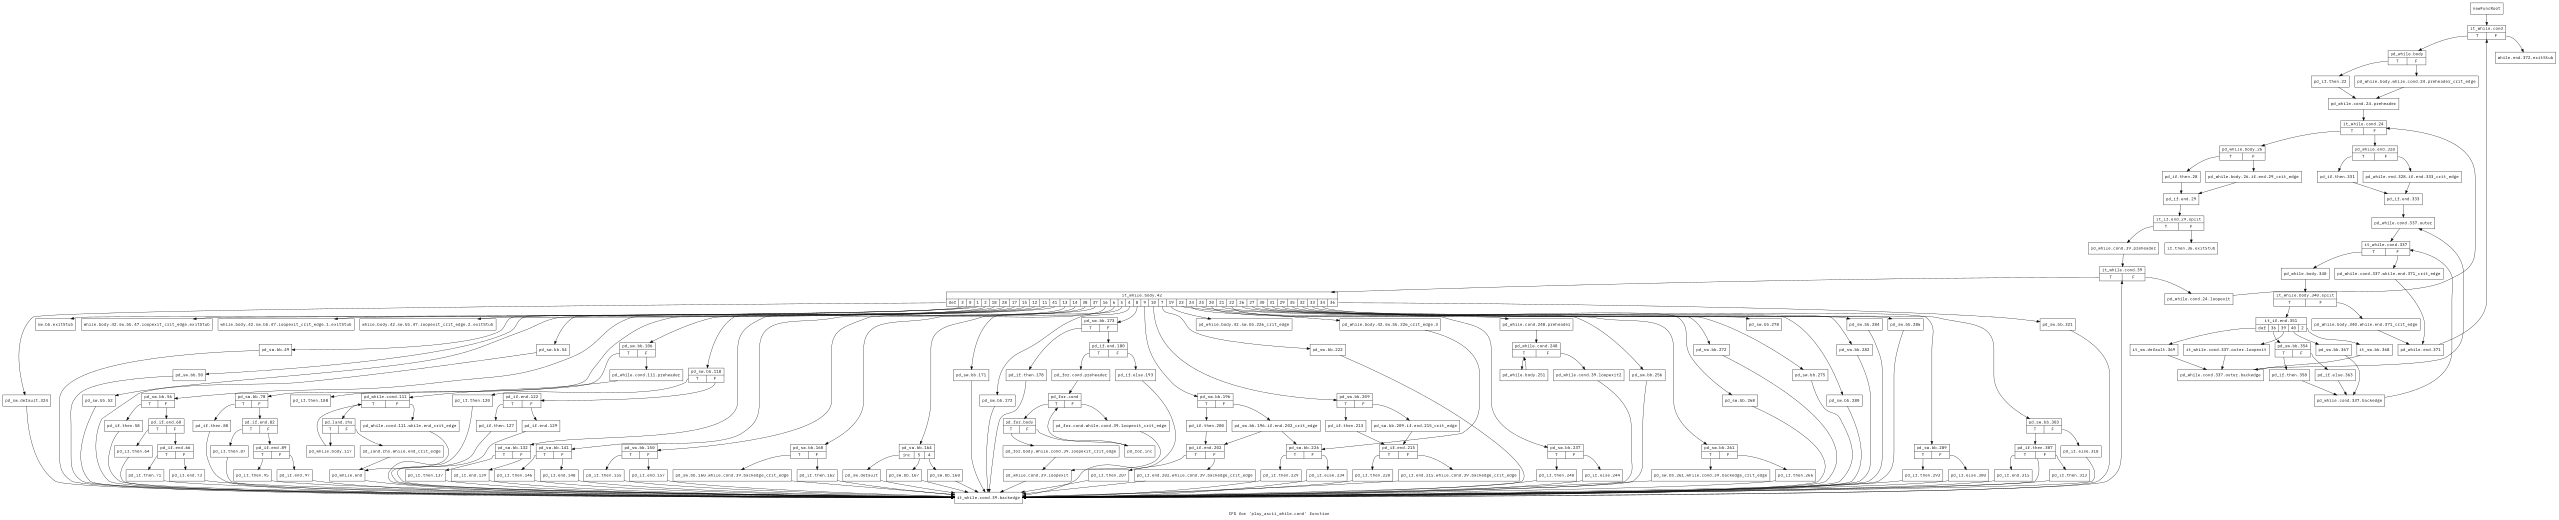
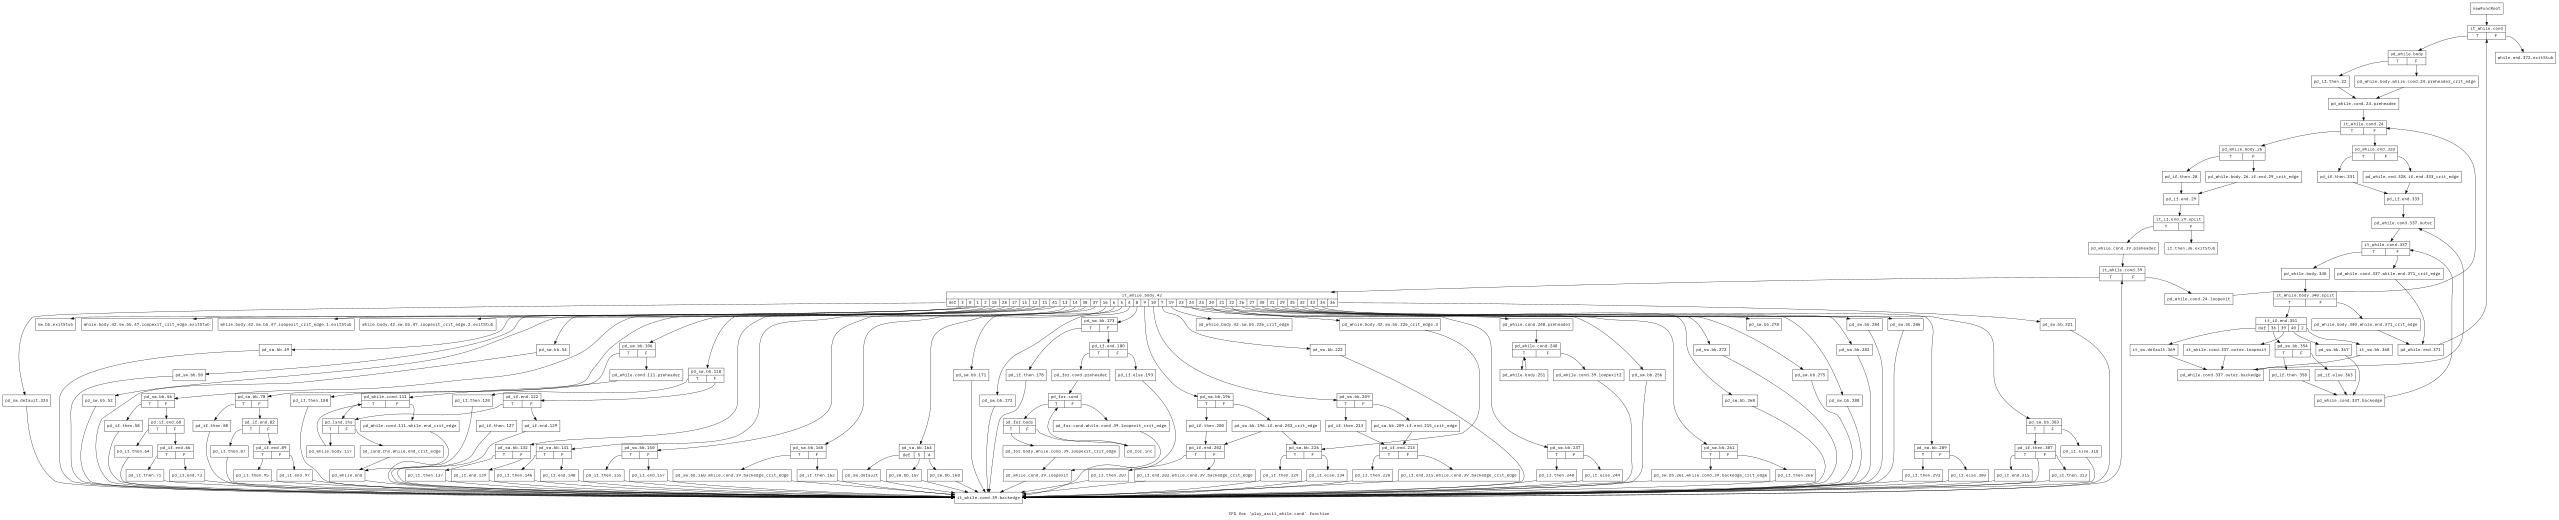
(497, 409) -> (431, 415)
(907, 455) -> (907, 455)
none -> (595, 493)
